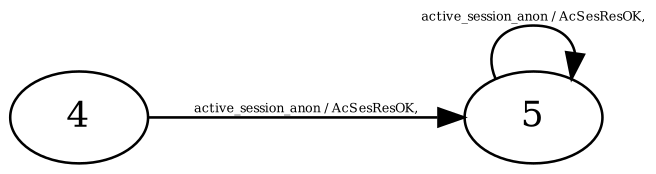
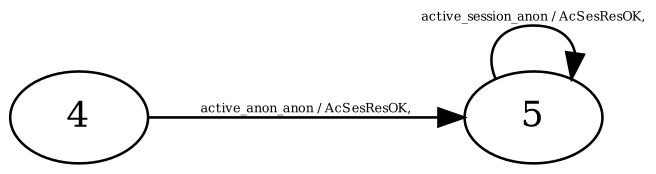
(306, 110) -> (306, 110)
